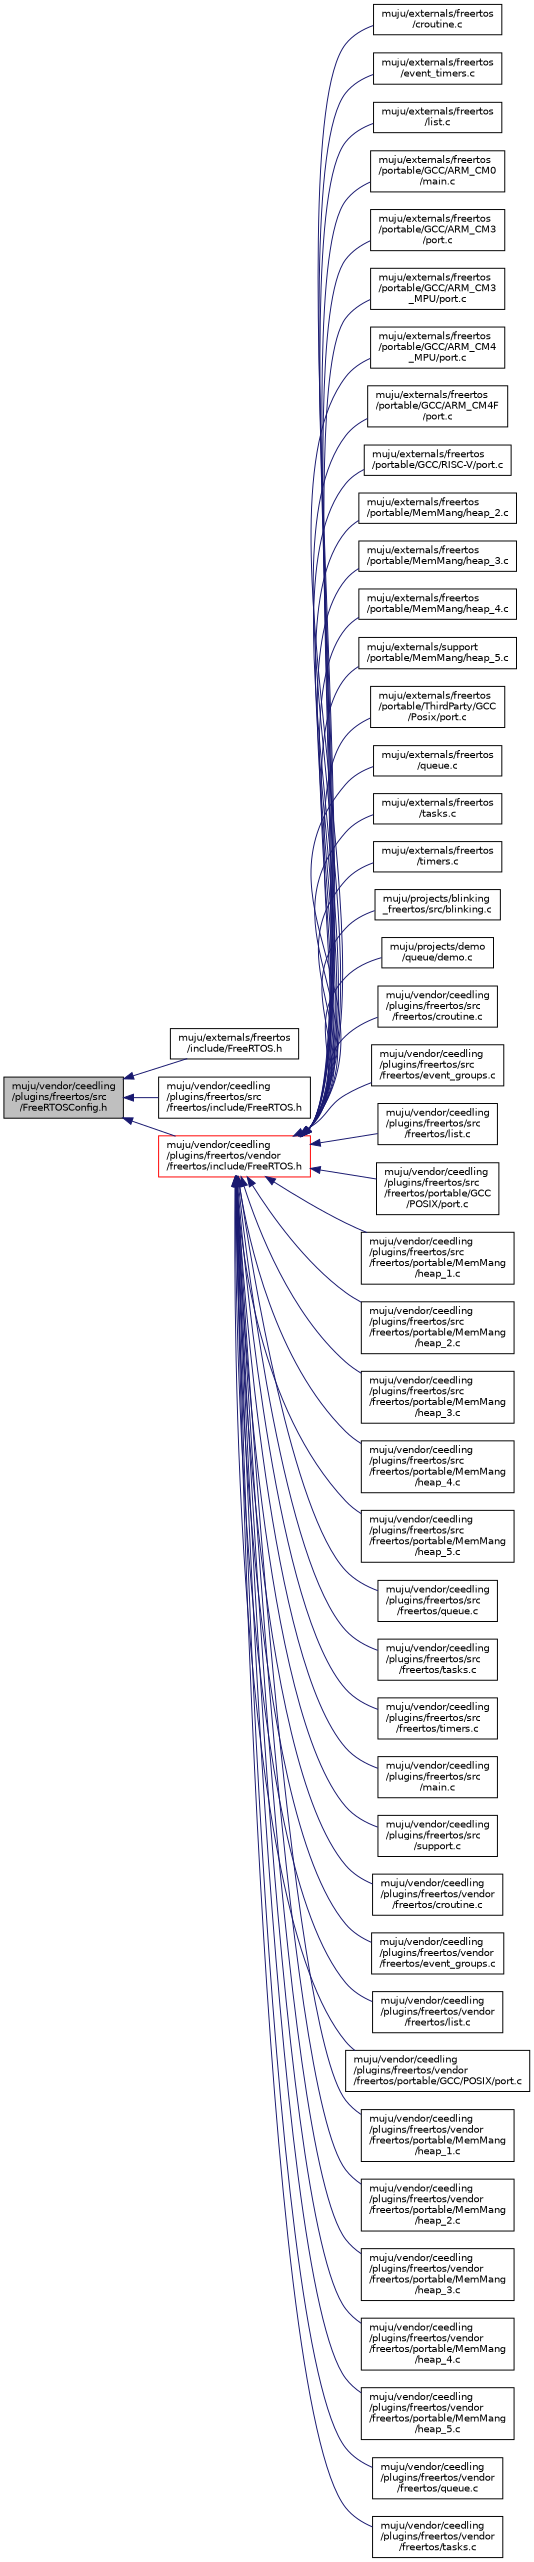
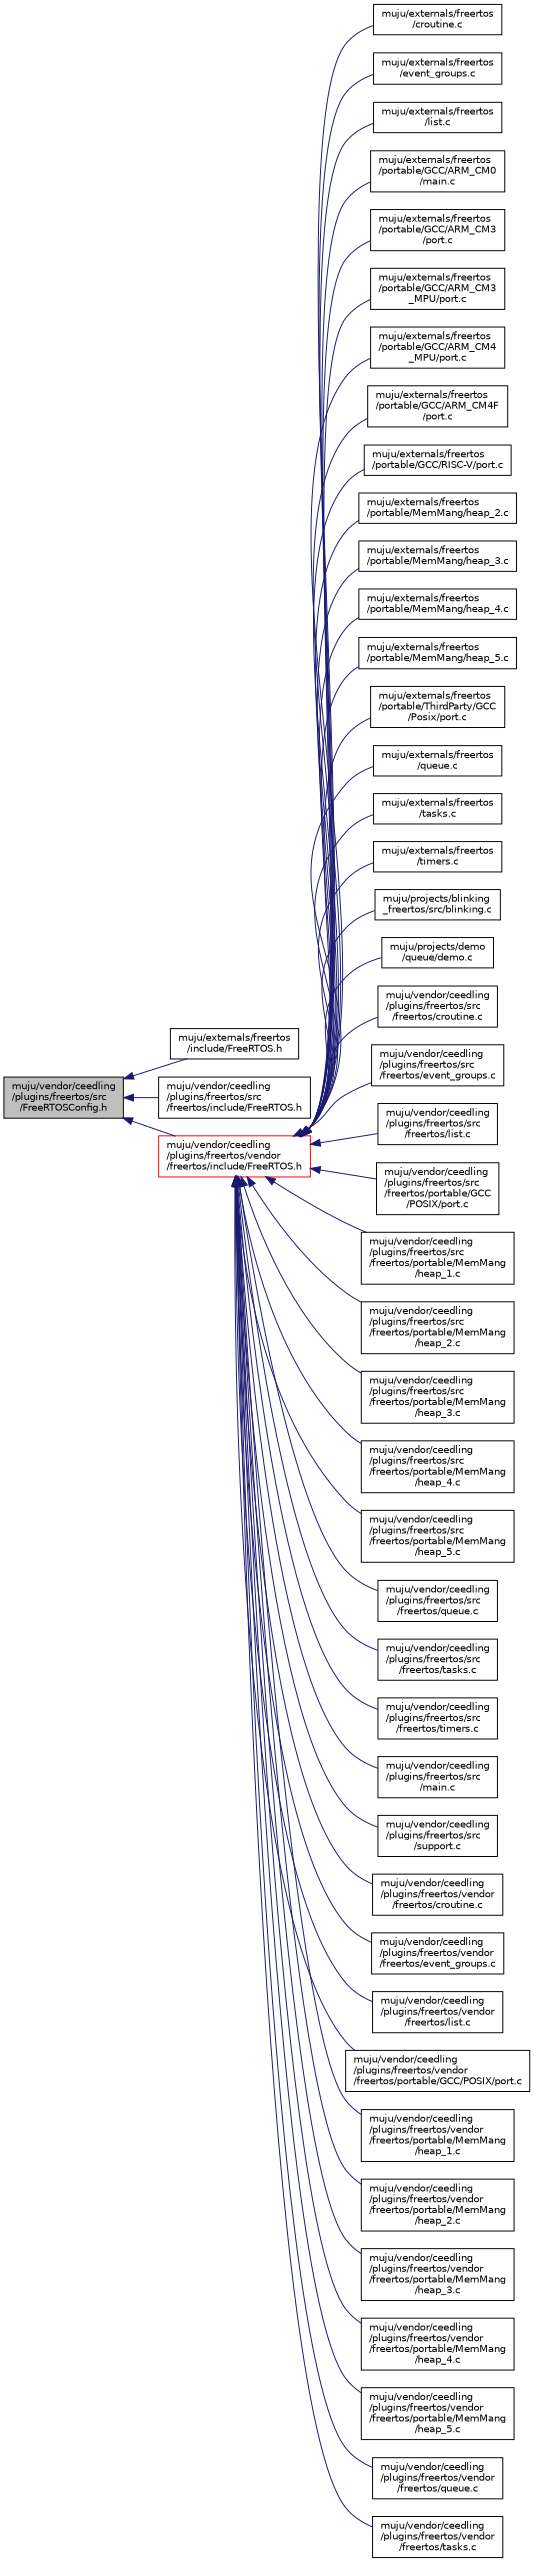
(438, 69) -> (438, 69)
(438, 653) -> (438, 653)
